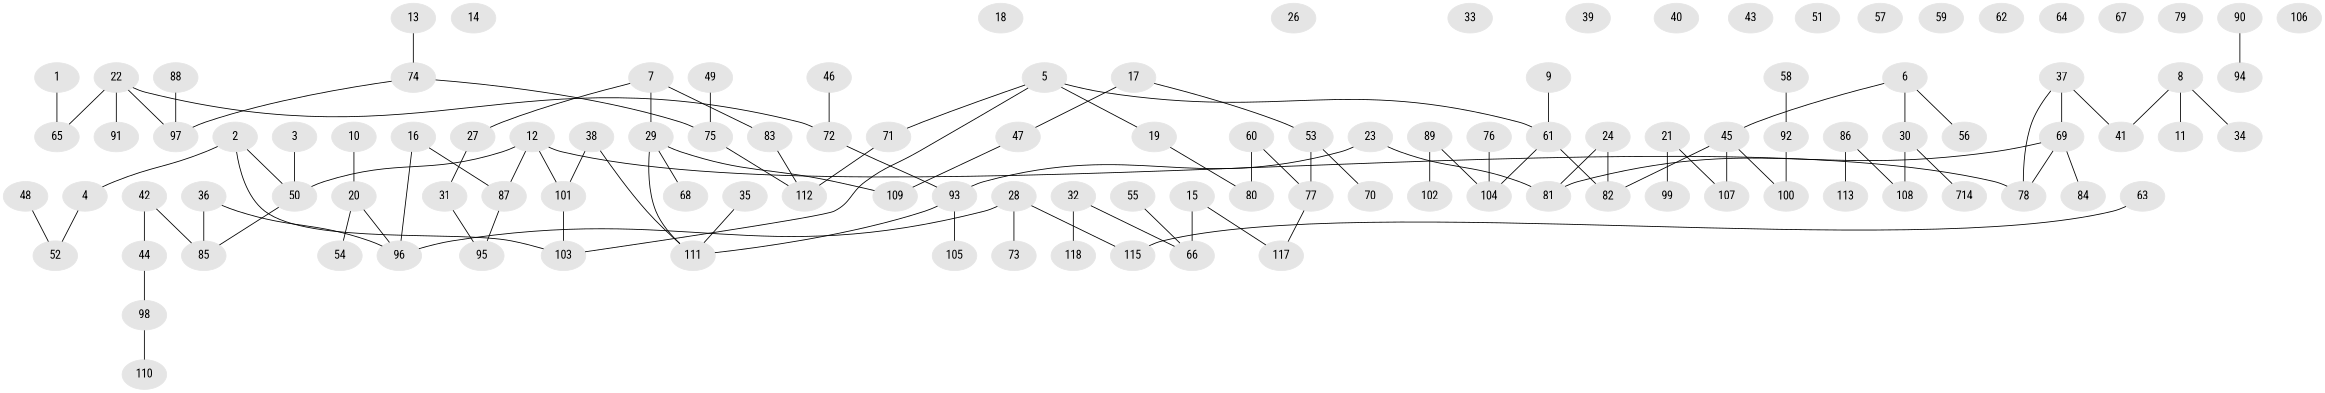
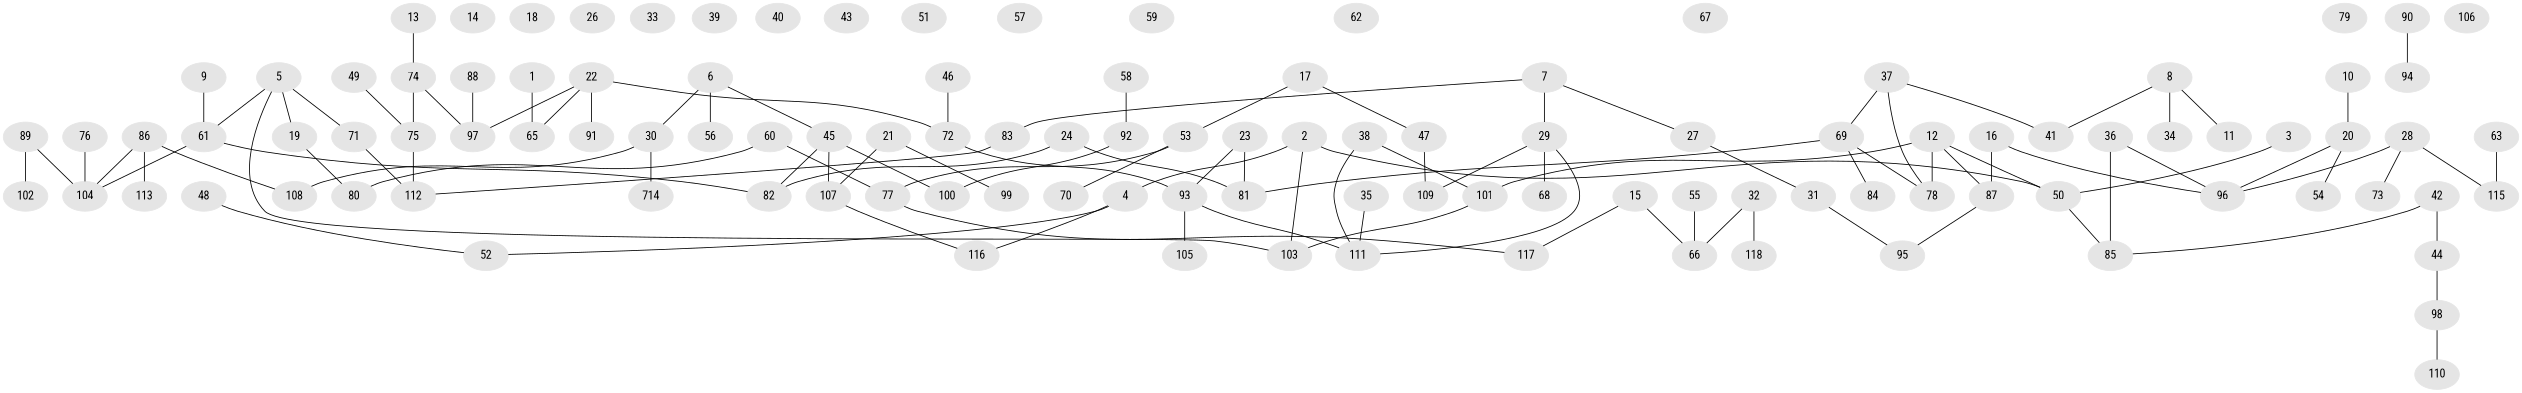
(2062, 18) -> none
none -> (115, 167)
none -> (977, 256)
